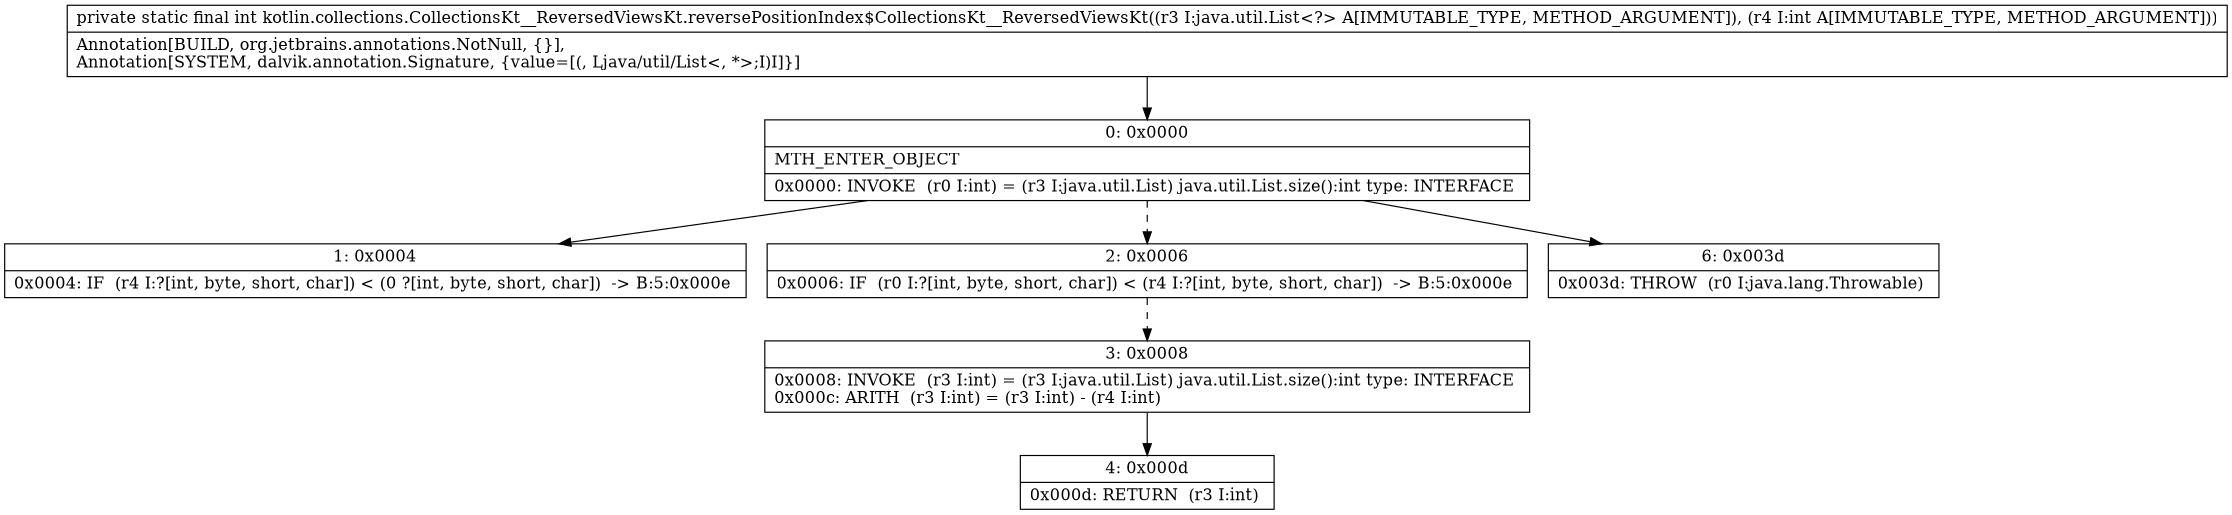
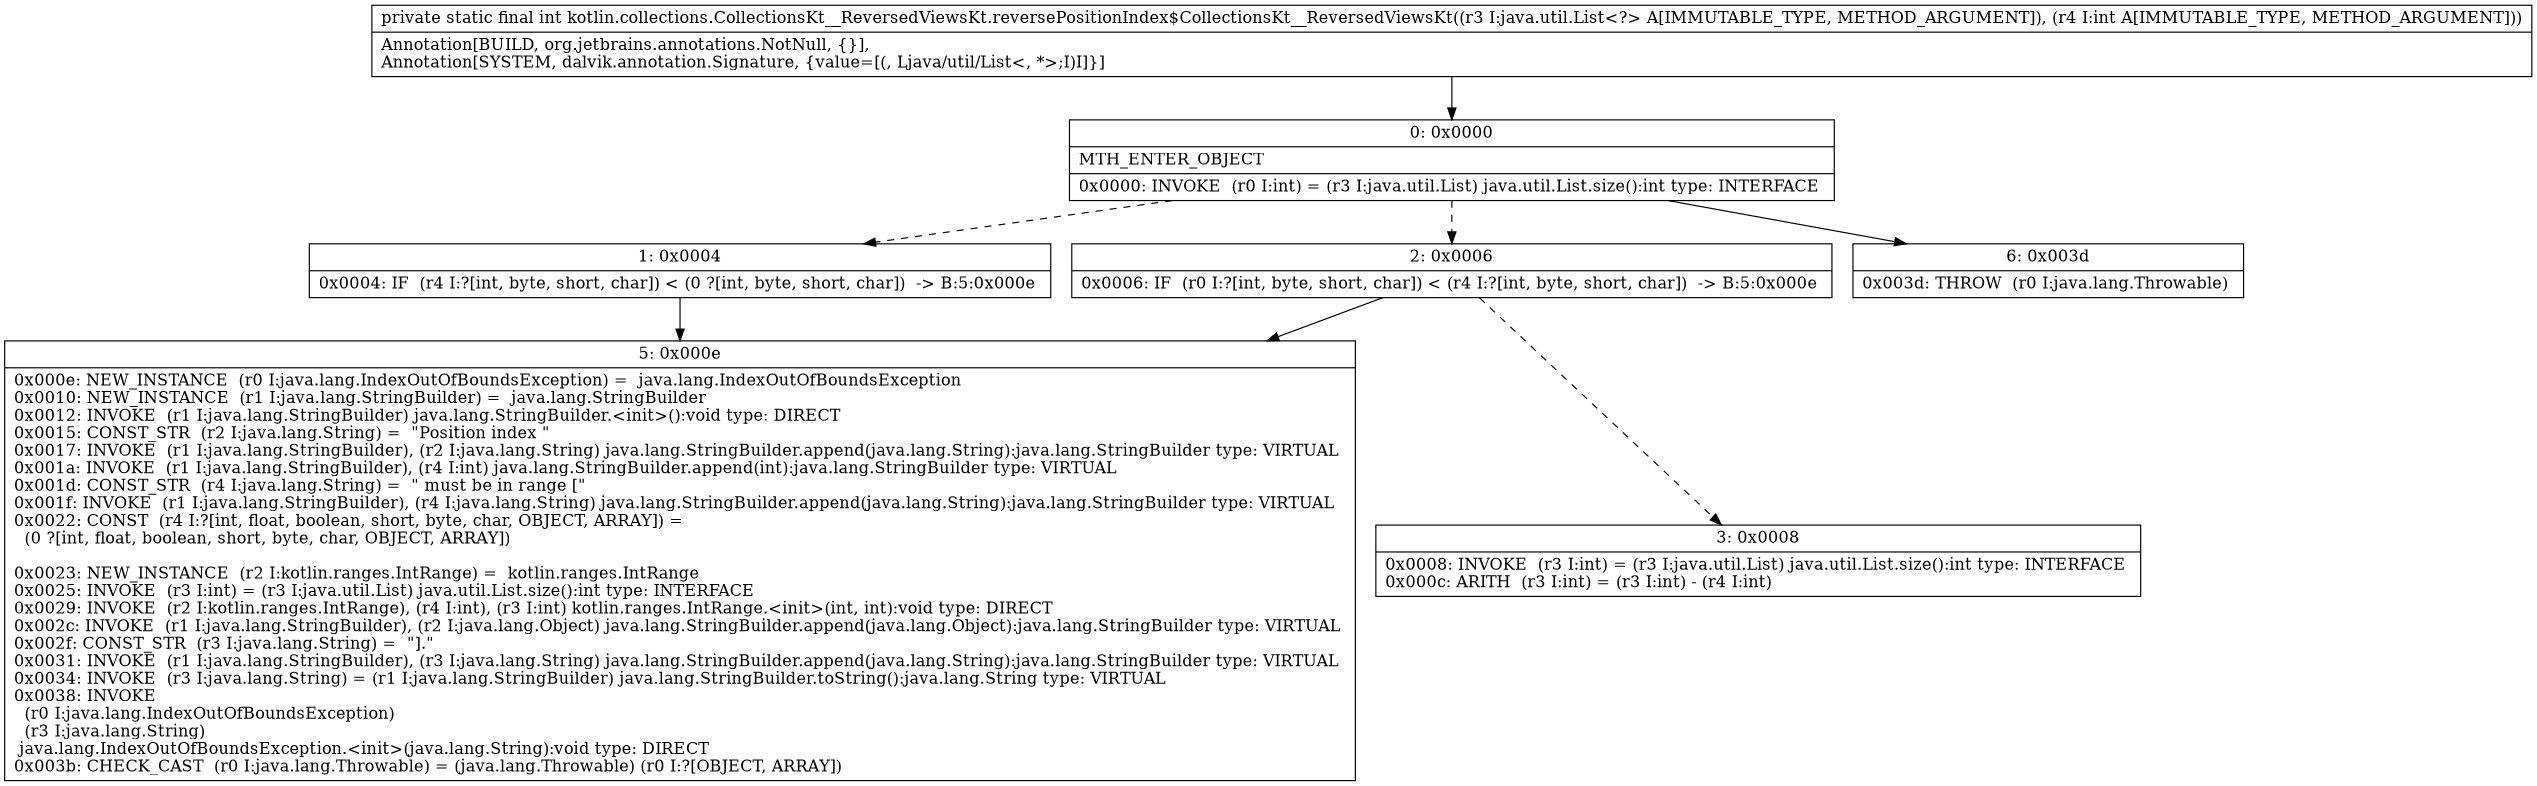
(719, 221) -> (1024, 221)
(1147, 482) -> none
none -> (680, 561)
